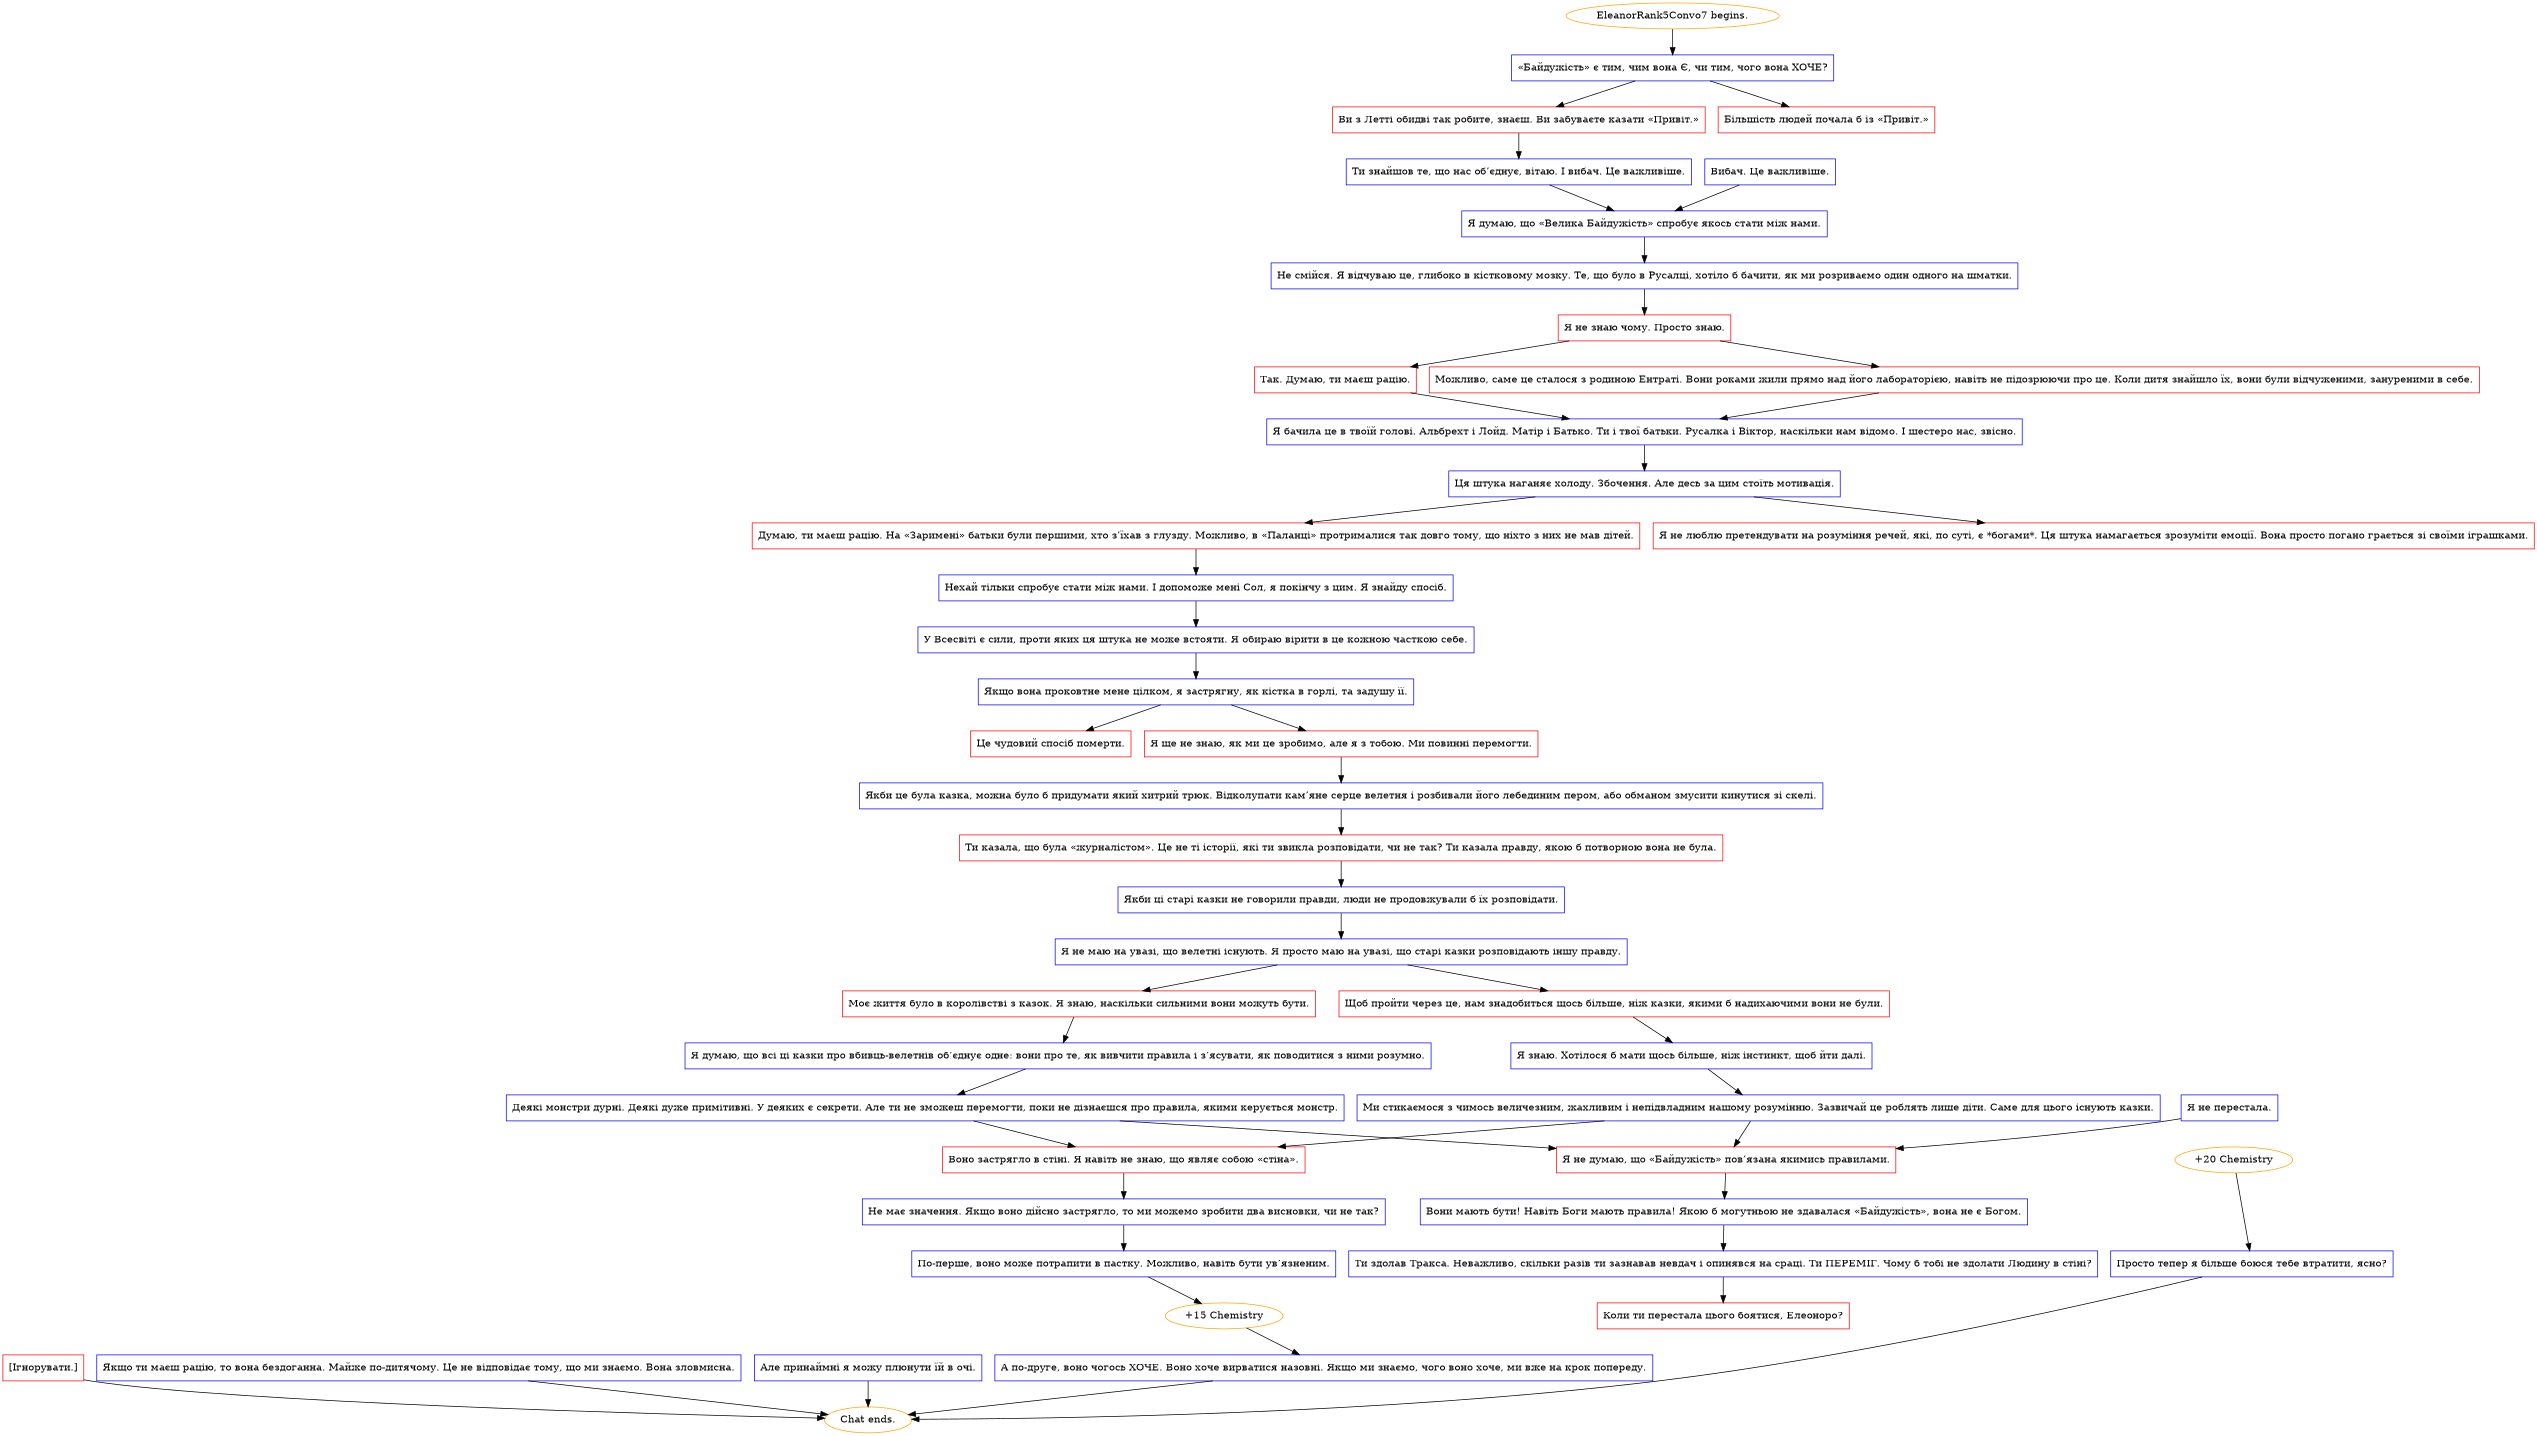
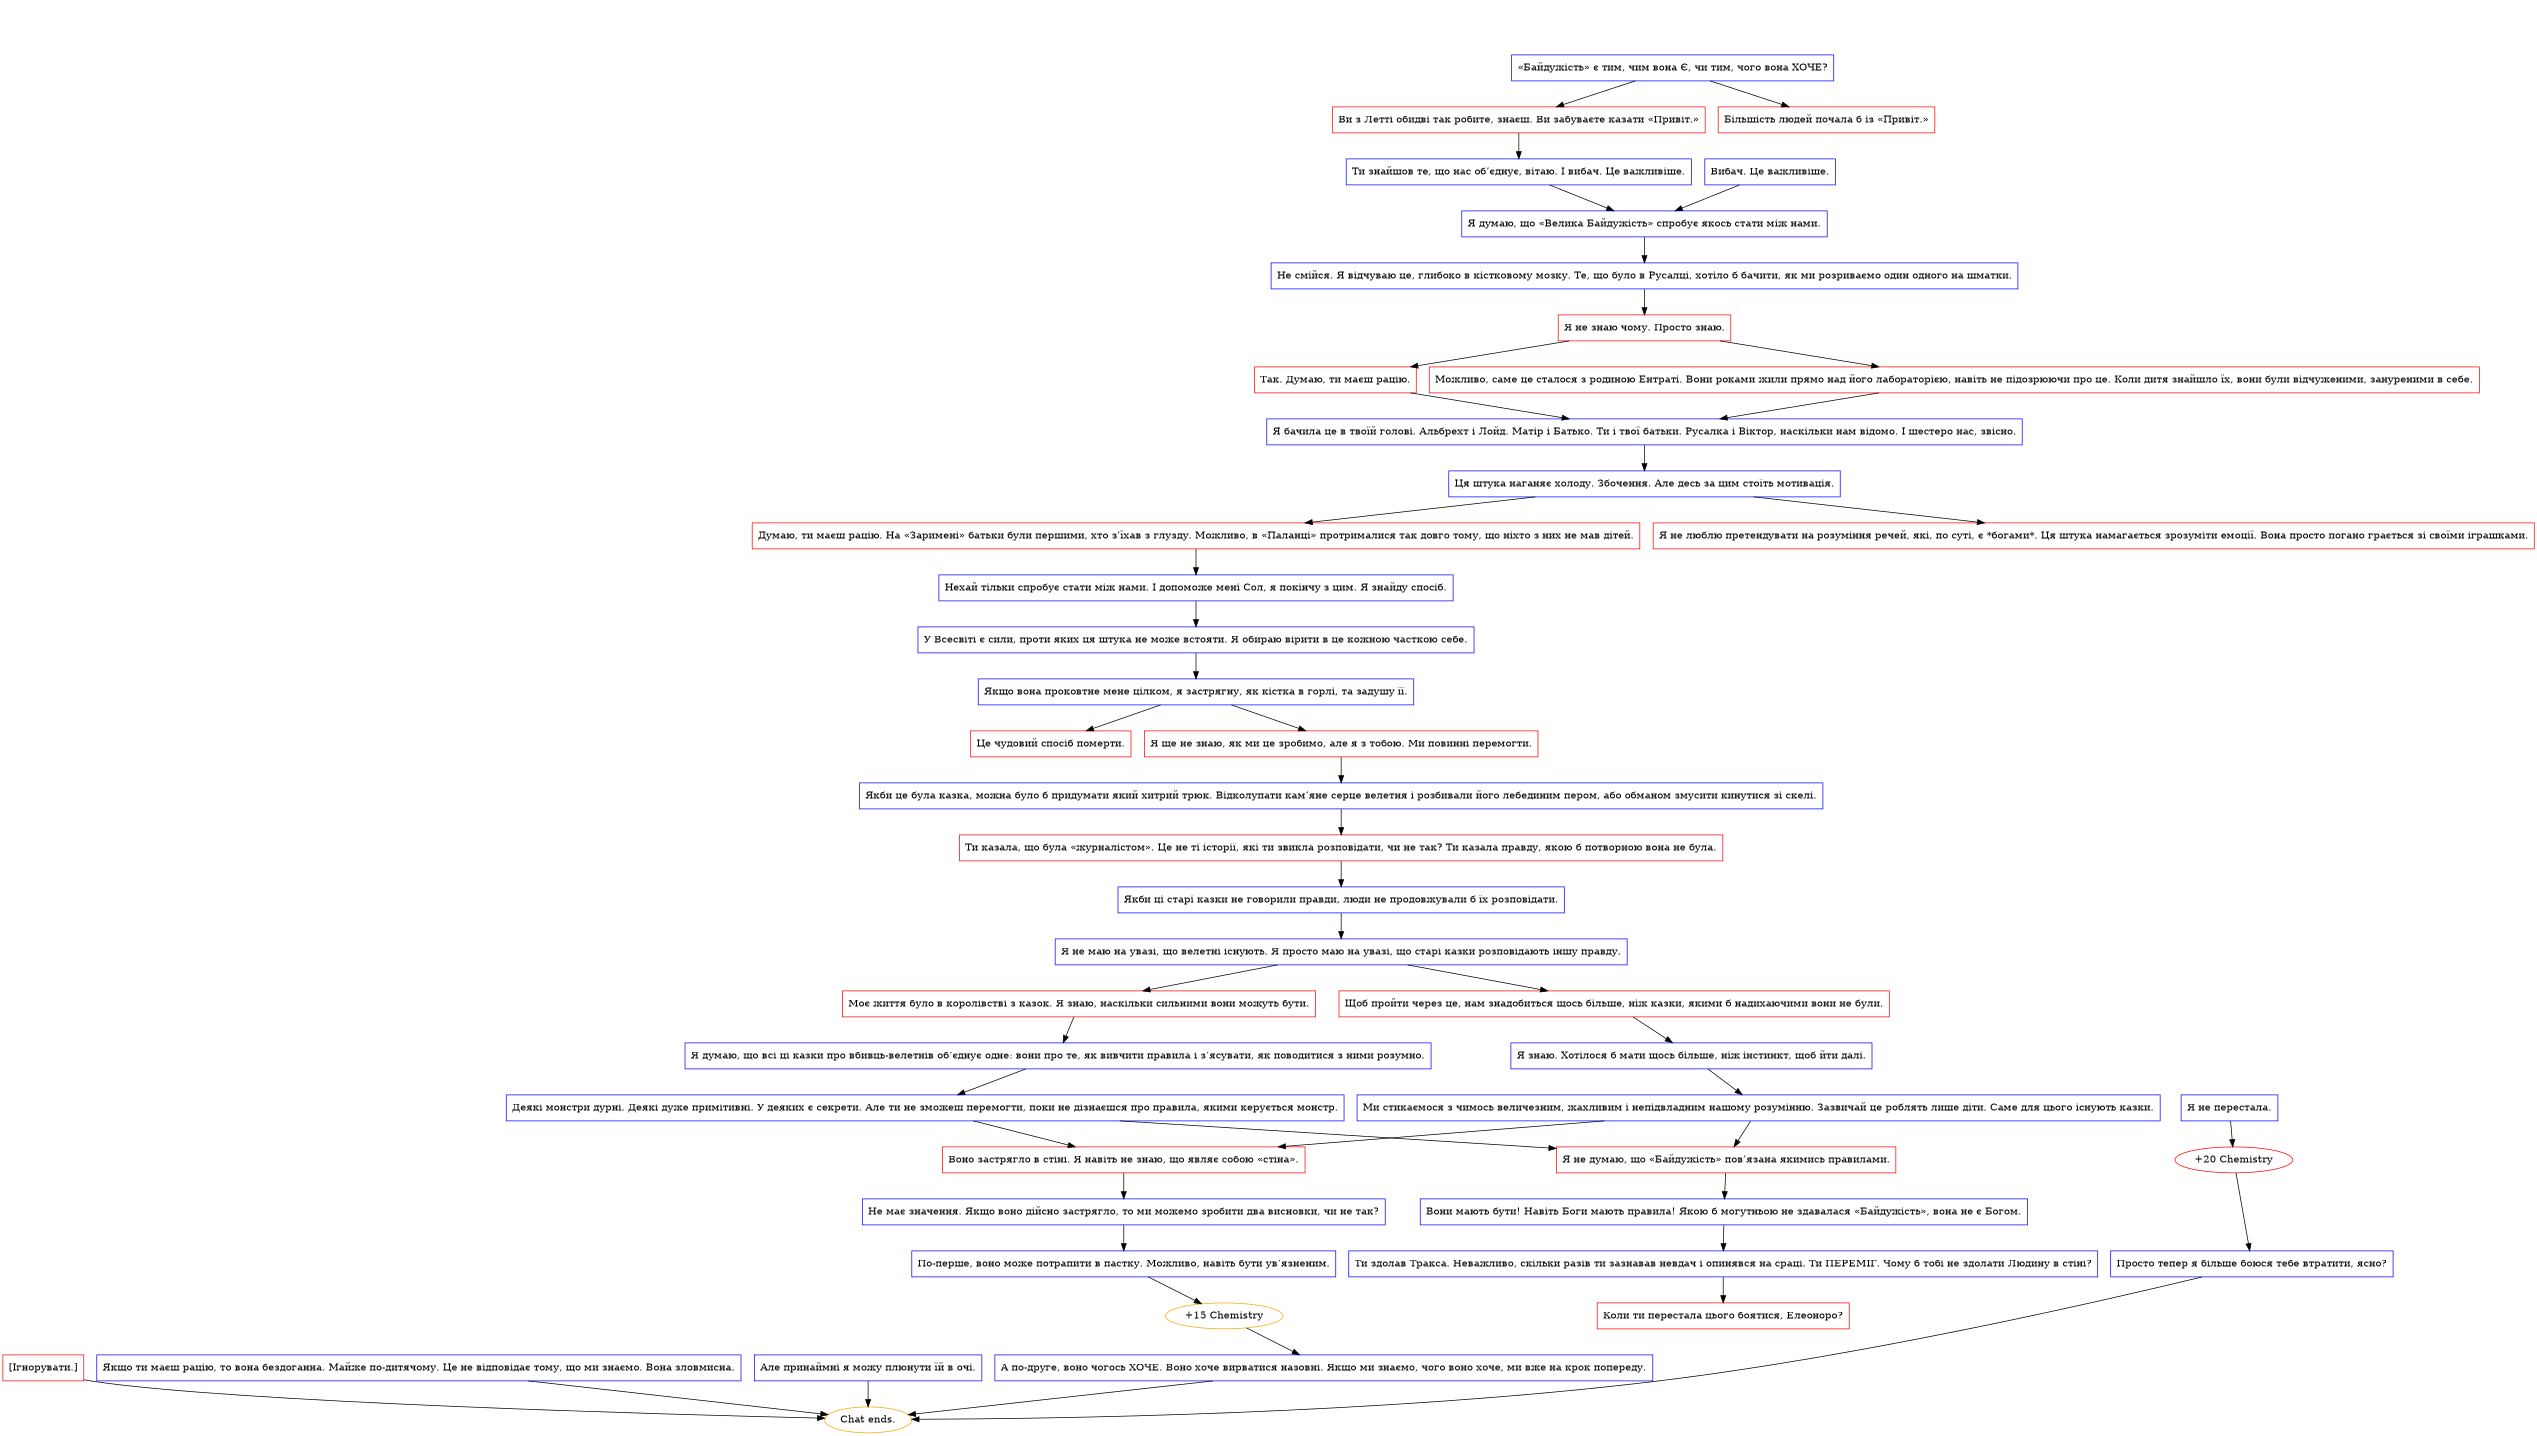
(1673, 16) -> none
(2042, 1136) -> (2231, 1130)
(2234, 1160) -> (2234, 1160)
